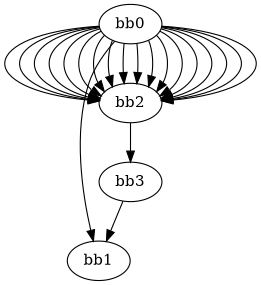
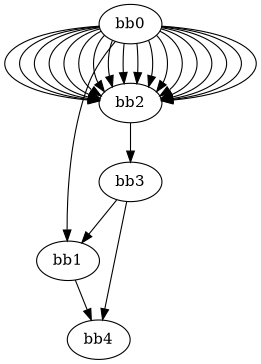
none -> (99, 340)
